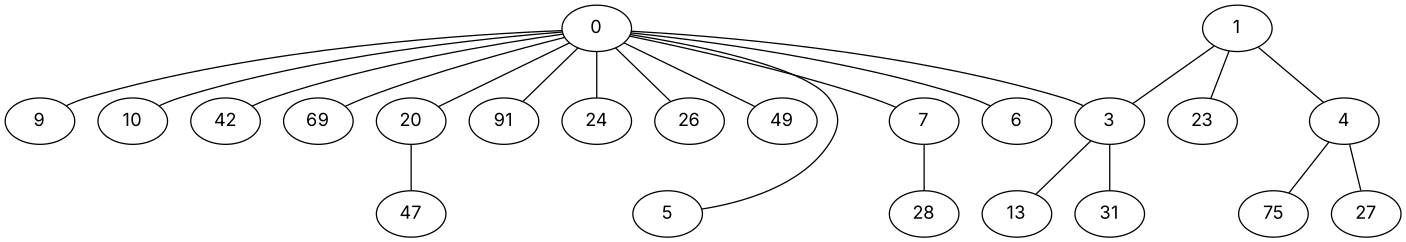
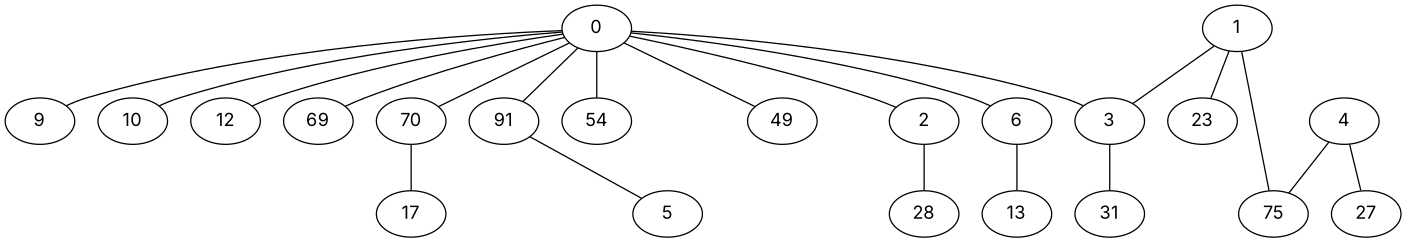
(1291, 75) -> (1255, 121)
(824, 93) -> (586, 167)
(226, 121) -> (226, 121)
(411, 121) -> (411, 121)
(597, 121) -> (597, 121)
(690, 121) -> none
(924, 121) -> (924, 121)
(1063, 167) -> (1017, 168)
(411, 214) -> (411, 214)
